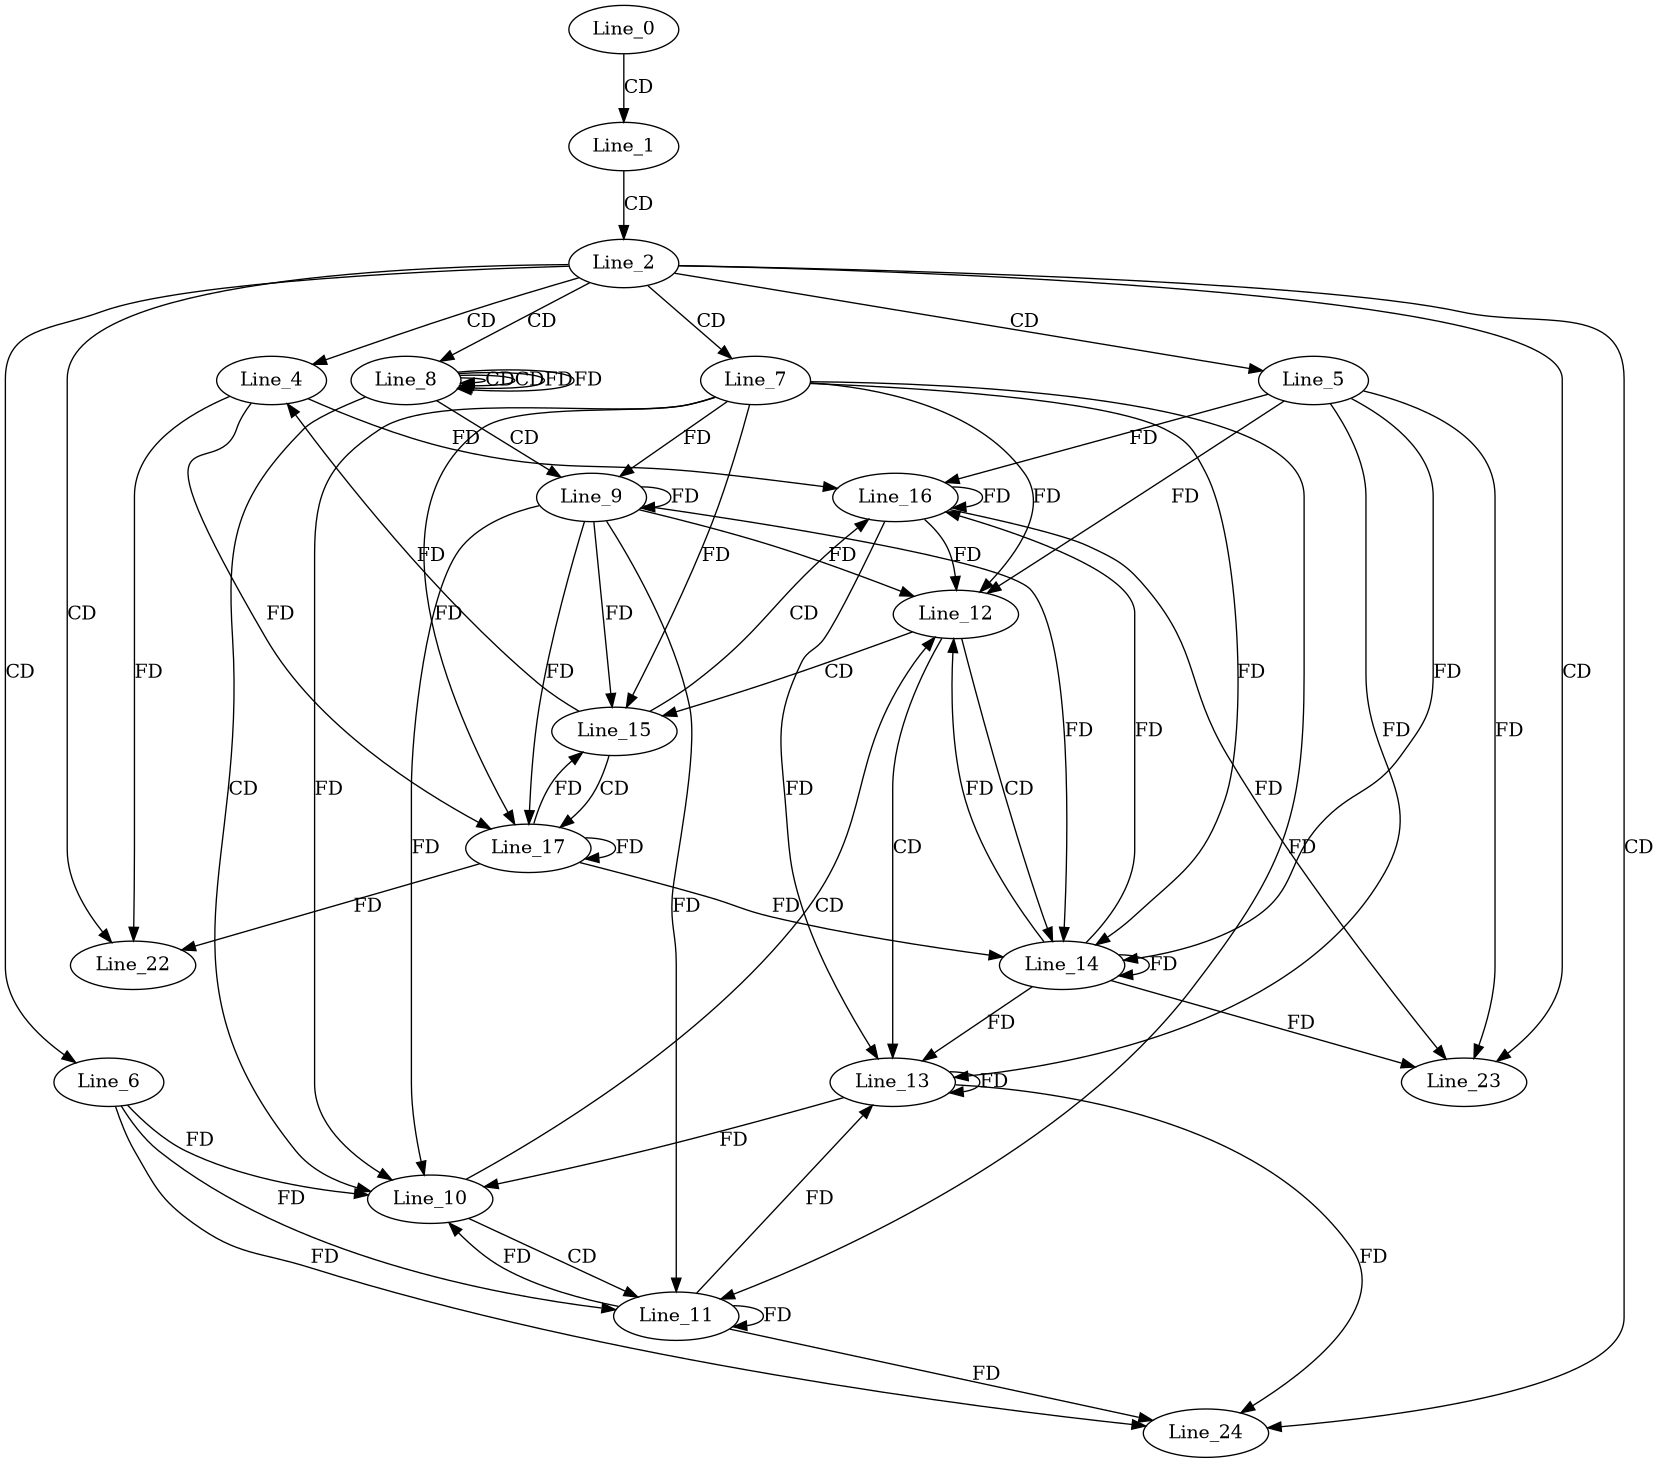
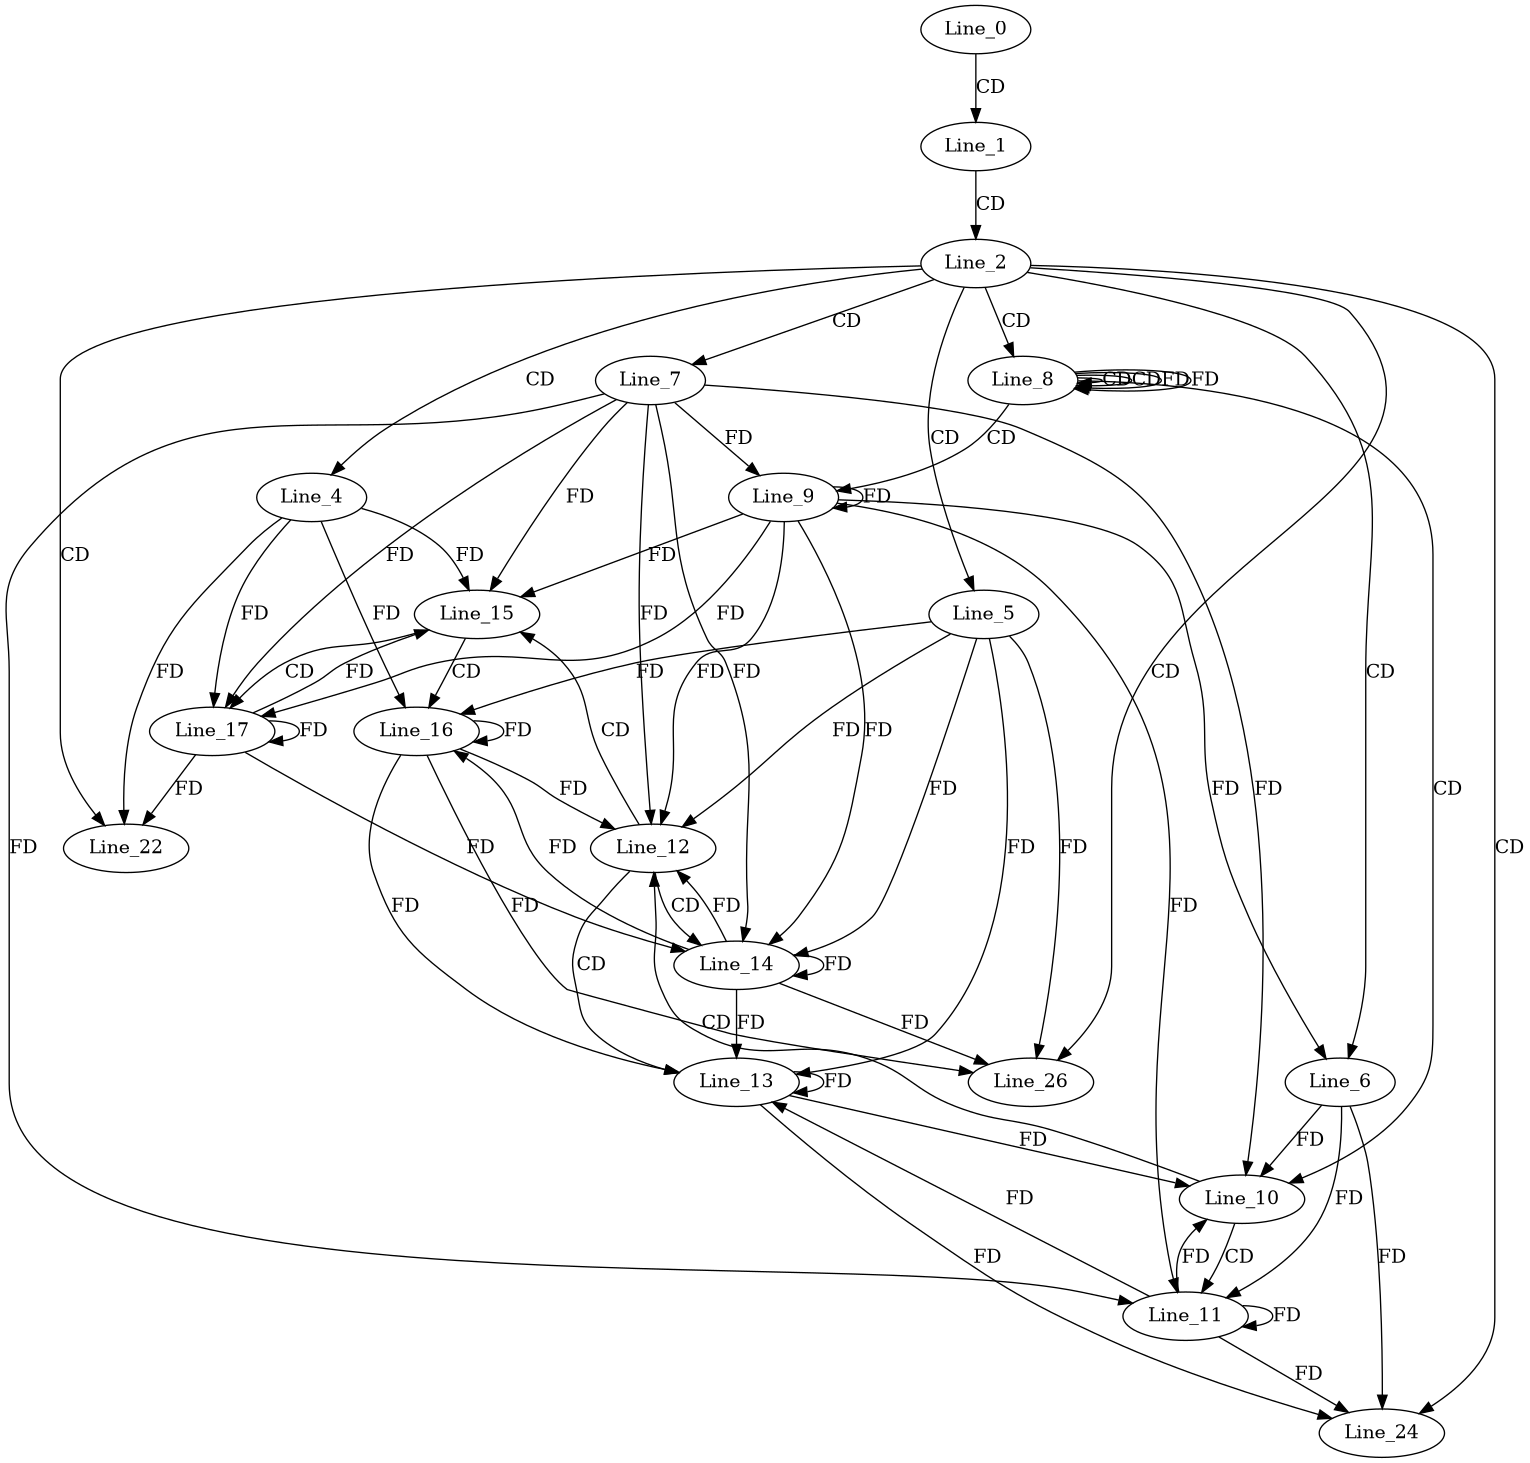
(413, 559) -> (420, 532)
(411, 806) -> (1191, 648)
(1464, 1082) -> (1031, 1082)
